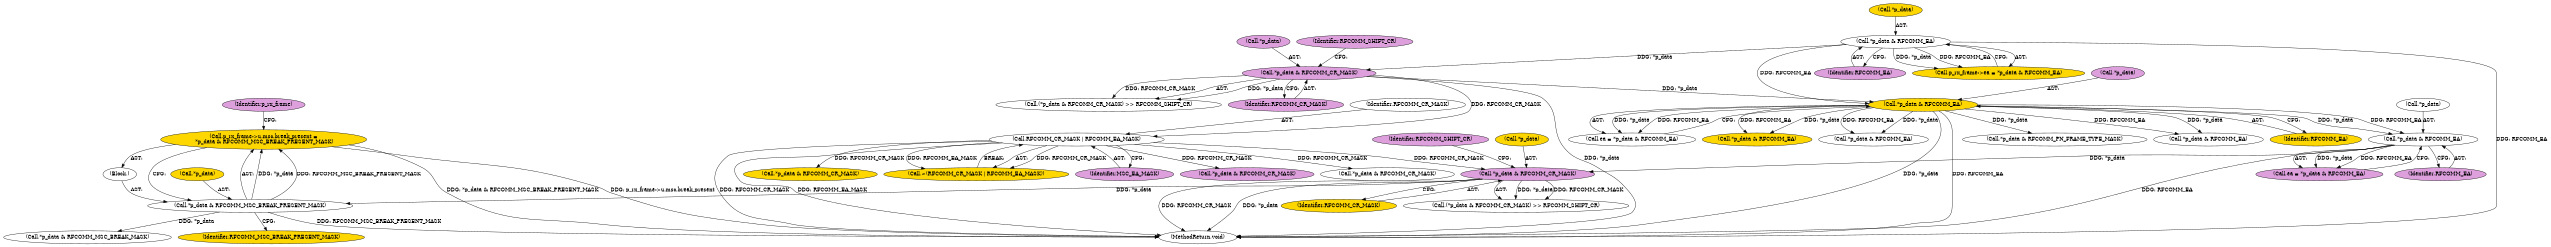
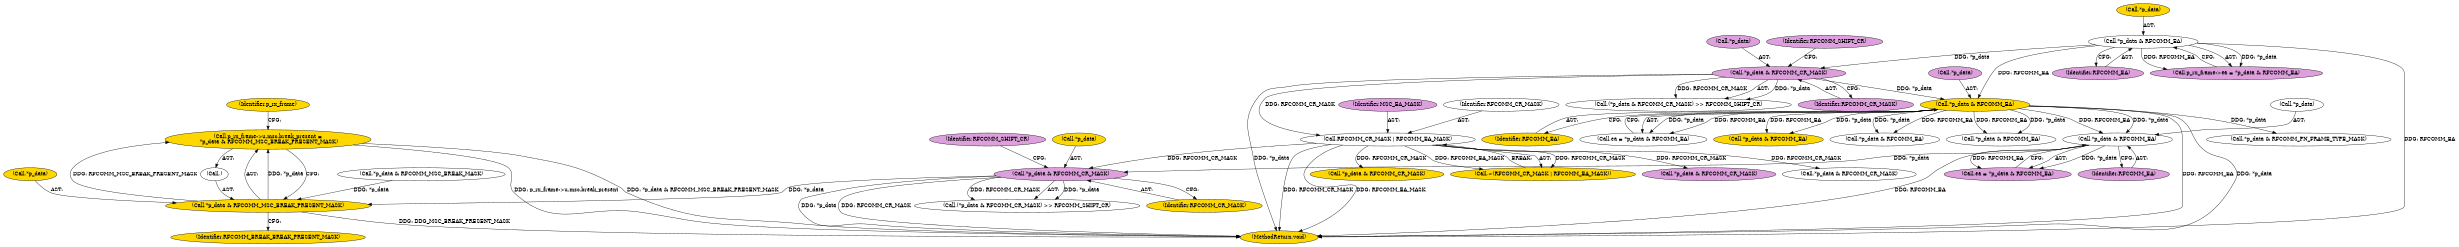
(1999, 73) -> (2236, 73)
(264, 105) -> (268, 105)
(1127, 153) -> none
(120, 174) -> (214, 174)
(250, 206) -> (268, 206)
(170, 221) -> (347, 190)
(379, 222) -> (455, 222)
(271, 237) -> (268, 237)
(1198, 237) -> (1279, 237)
